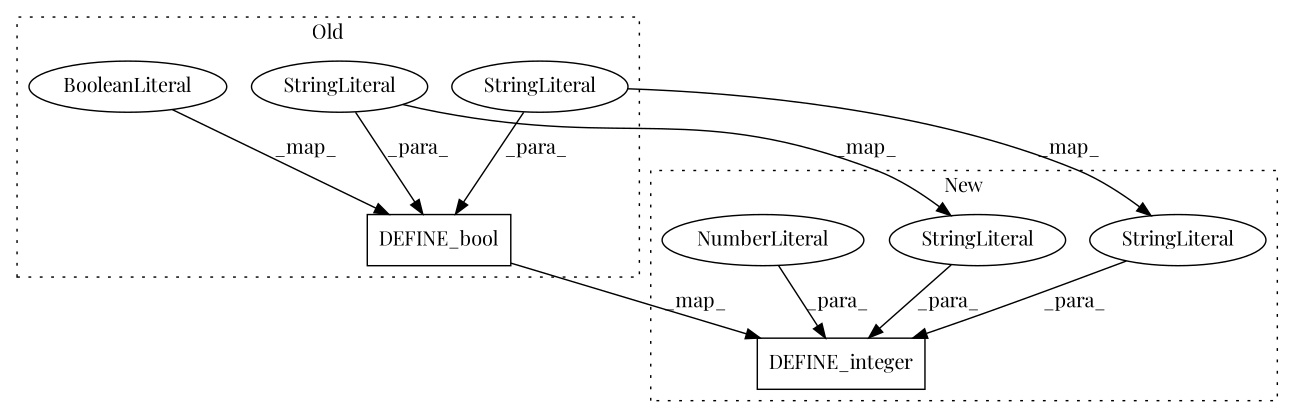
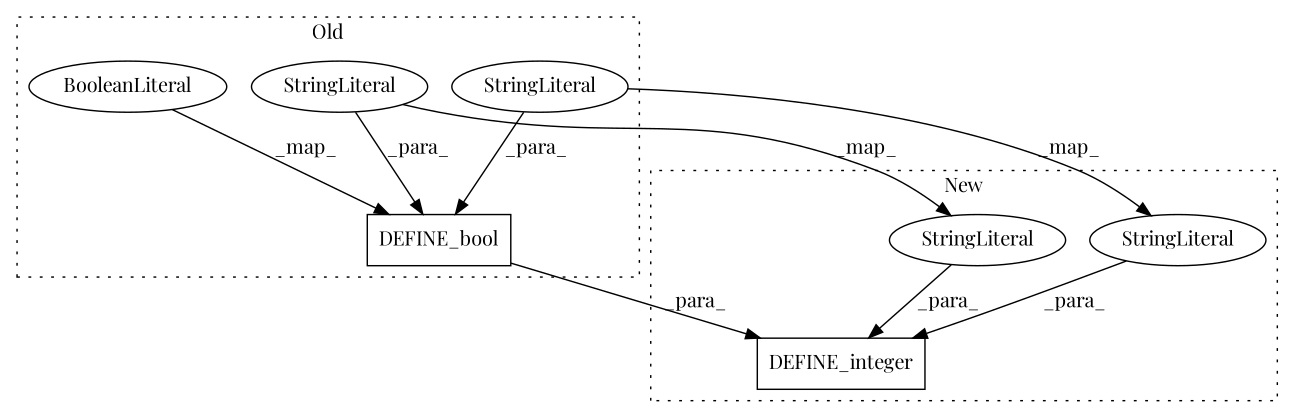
(763, 240) -> none
(695, 302) -> (695, 302)
